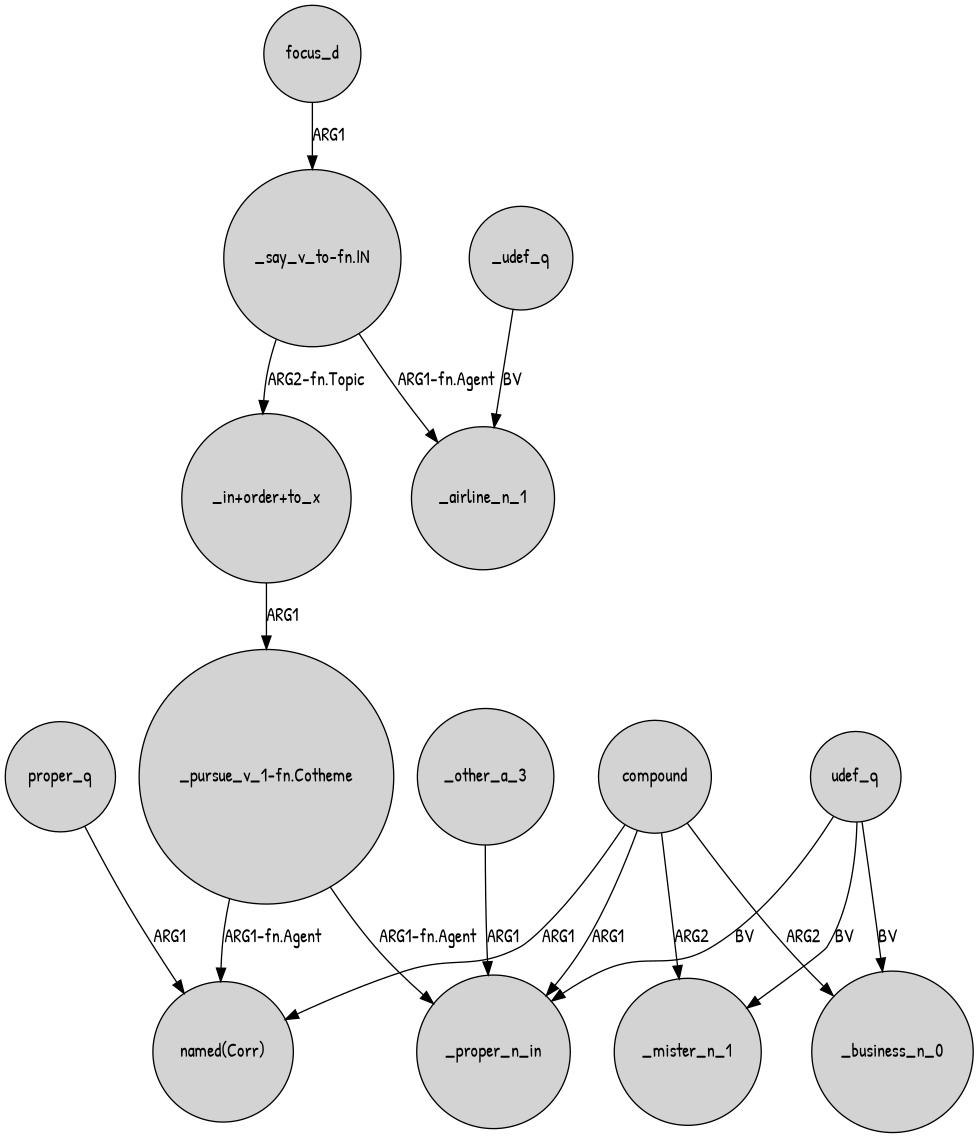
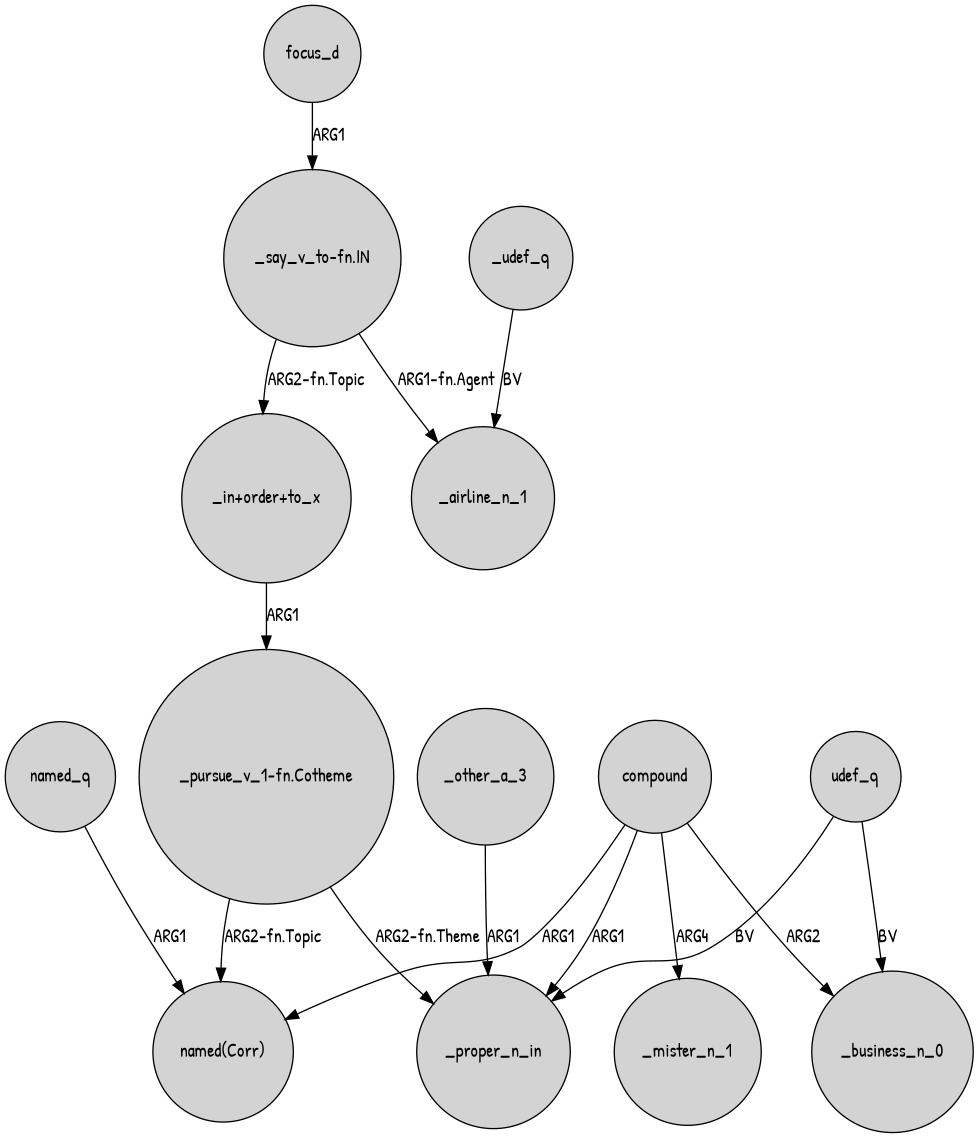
(60, 777) -> (60, 777)
(837, 928) -> none
(273, 937) -> (273, 937)
(428, 937) -> (428, 937)
(692, 937) -> (692, 937)
